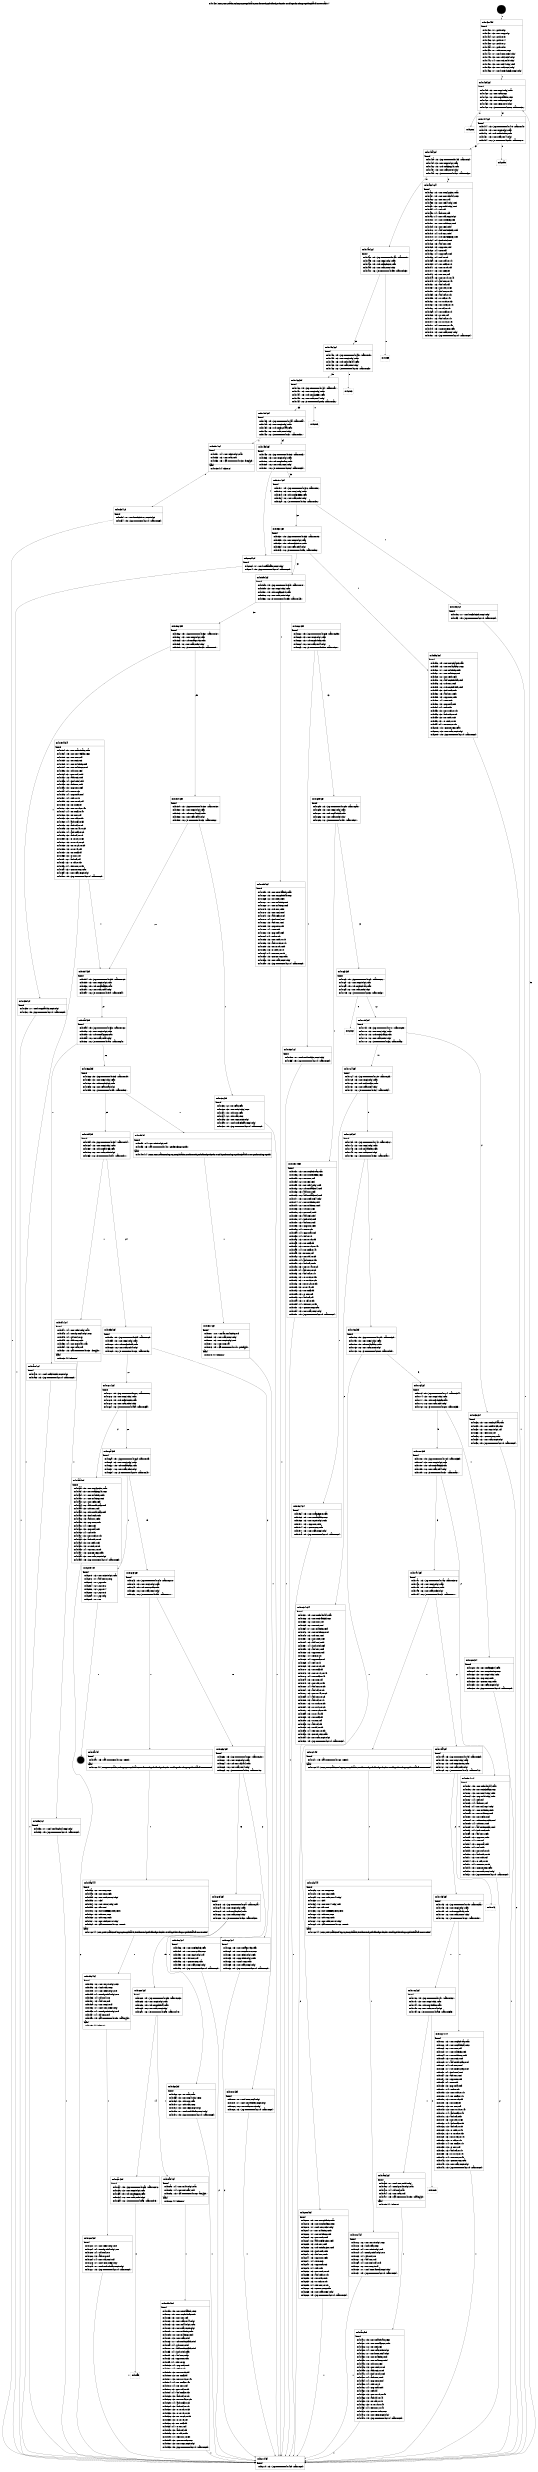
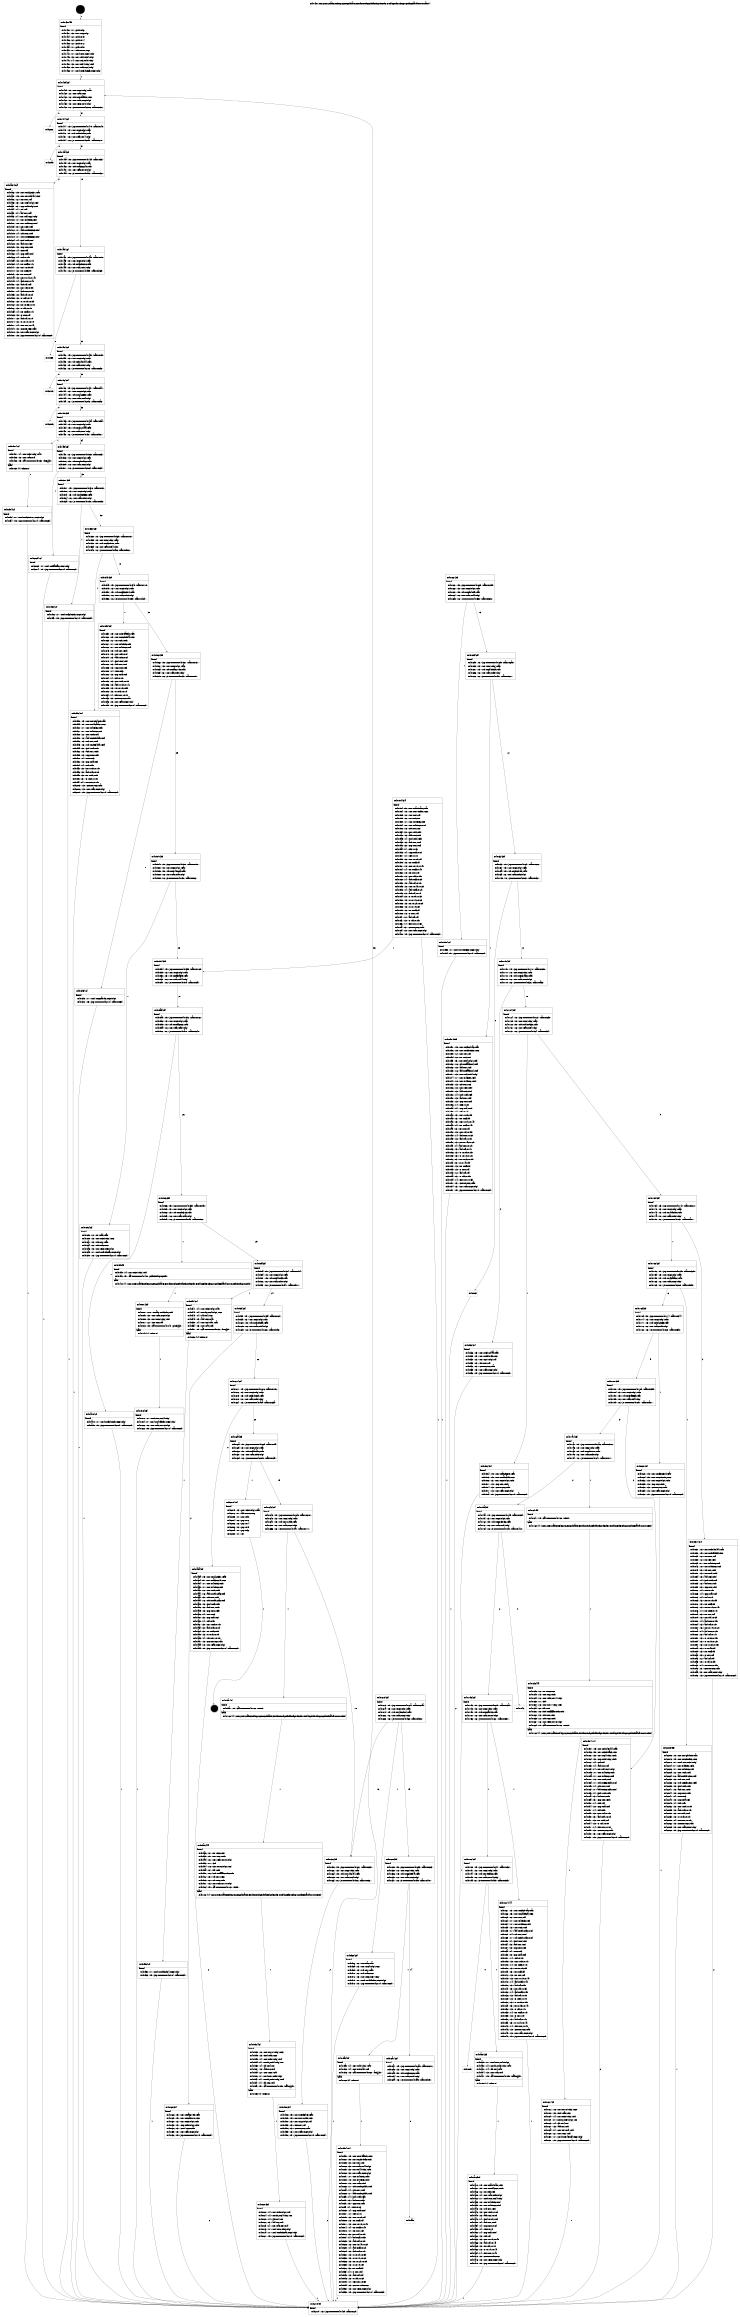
(280, 1711) -> (450, 1840)
(238, 1833) -> (363, 1787)
